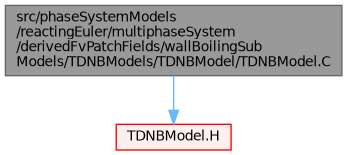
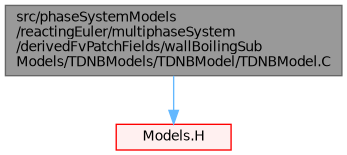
(174, 137) -> (174, 137)
